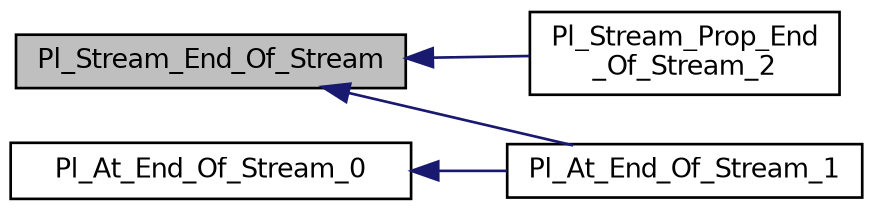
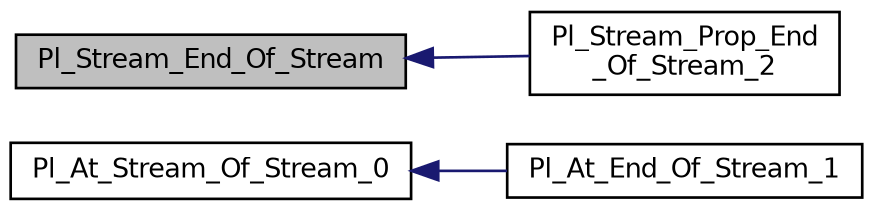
(461, 119) -> none
(211, 171) -> (211, 171)
